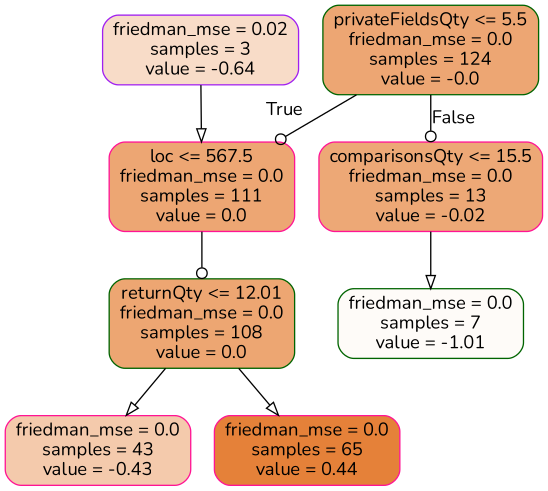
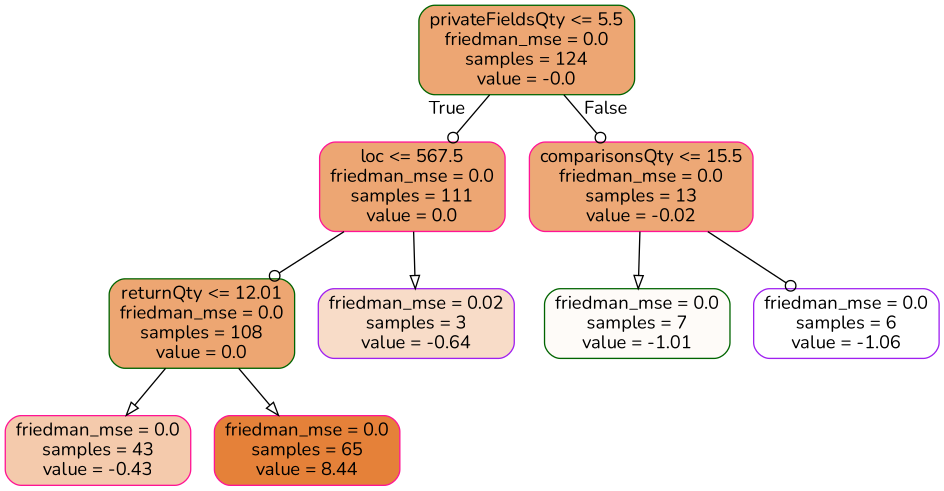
(201, 107) -> (414, 254)
none -> (846, 324)
(307, 450) -> (307, 450)
